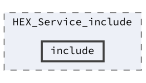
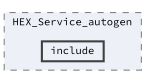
(73, 23) -> (73, 23)
